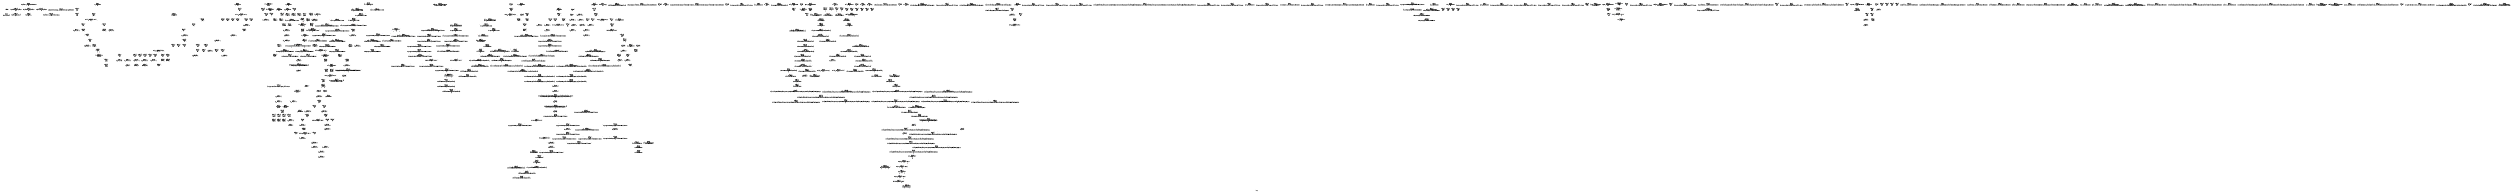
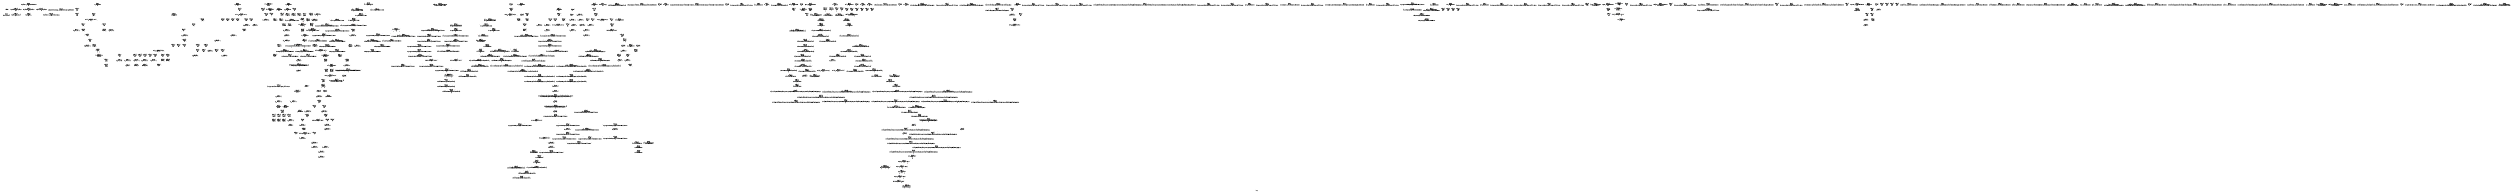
none -> (255, 25)
